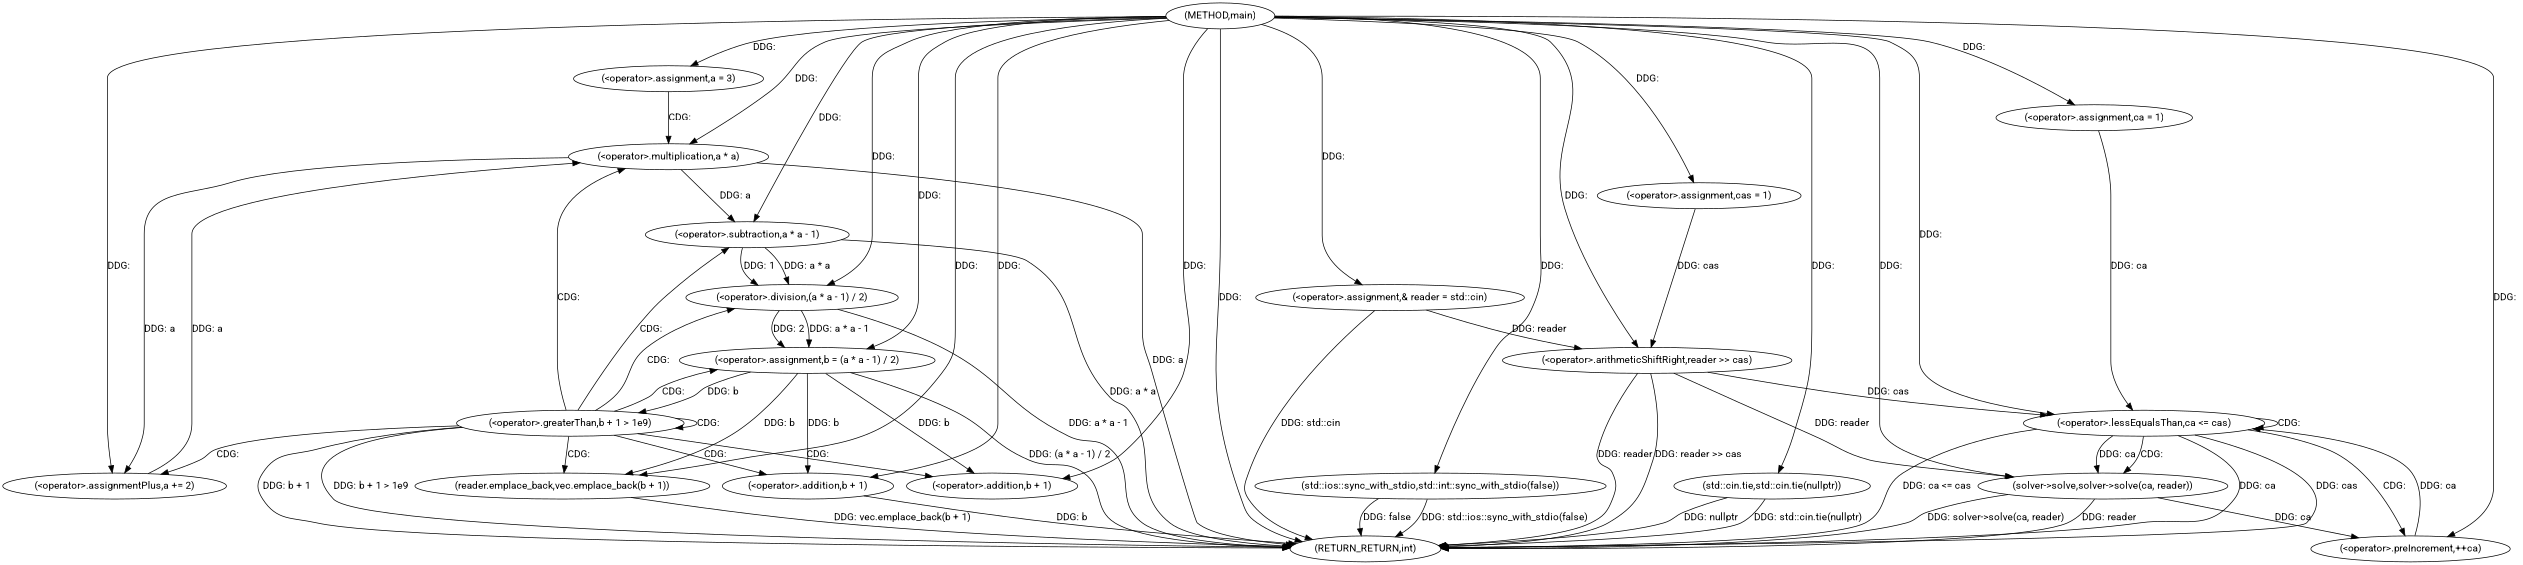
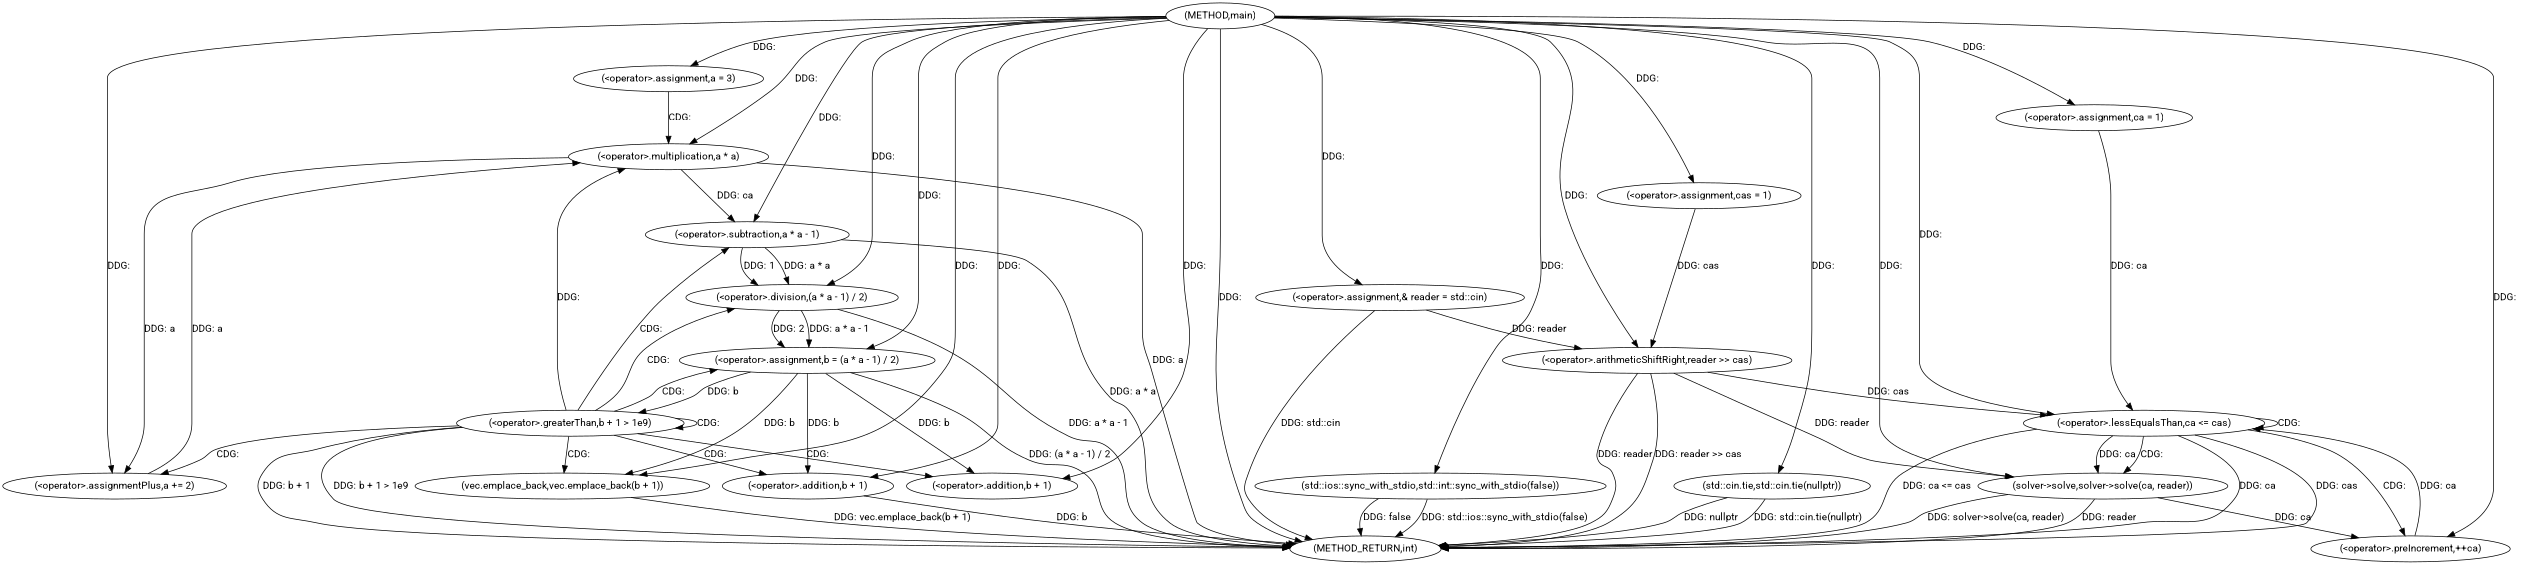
(735, 196) -> (735, 196)
(570, 298) -> (570, 298)
(562, 486) -> (562, 486)
(1366, 549) -> (1366, 549)
